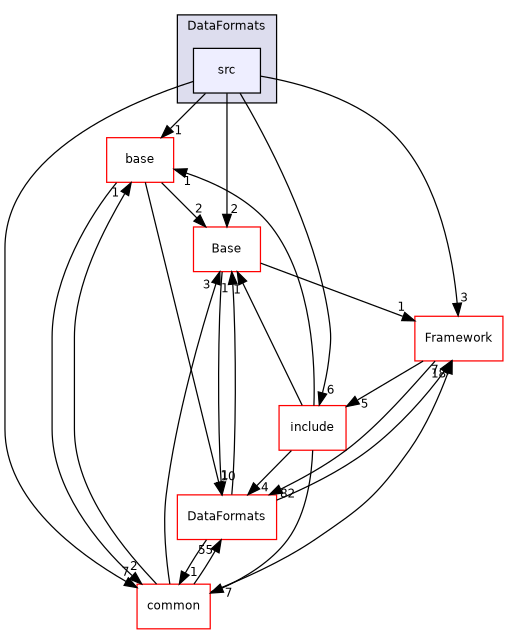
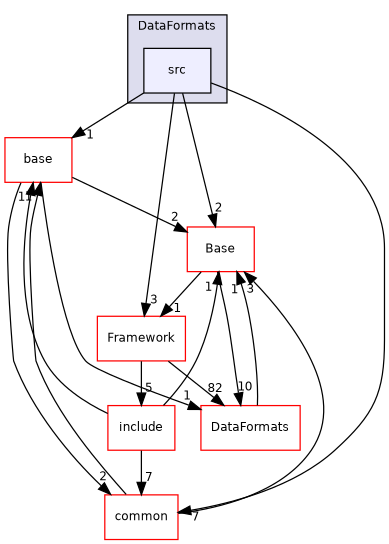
(308, 237) -> none
(370, 449) -> none
(274, 468) -> none
(356, 510) -> none
(195, 556) -> none
(205, 568) -> none
